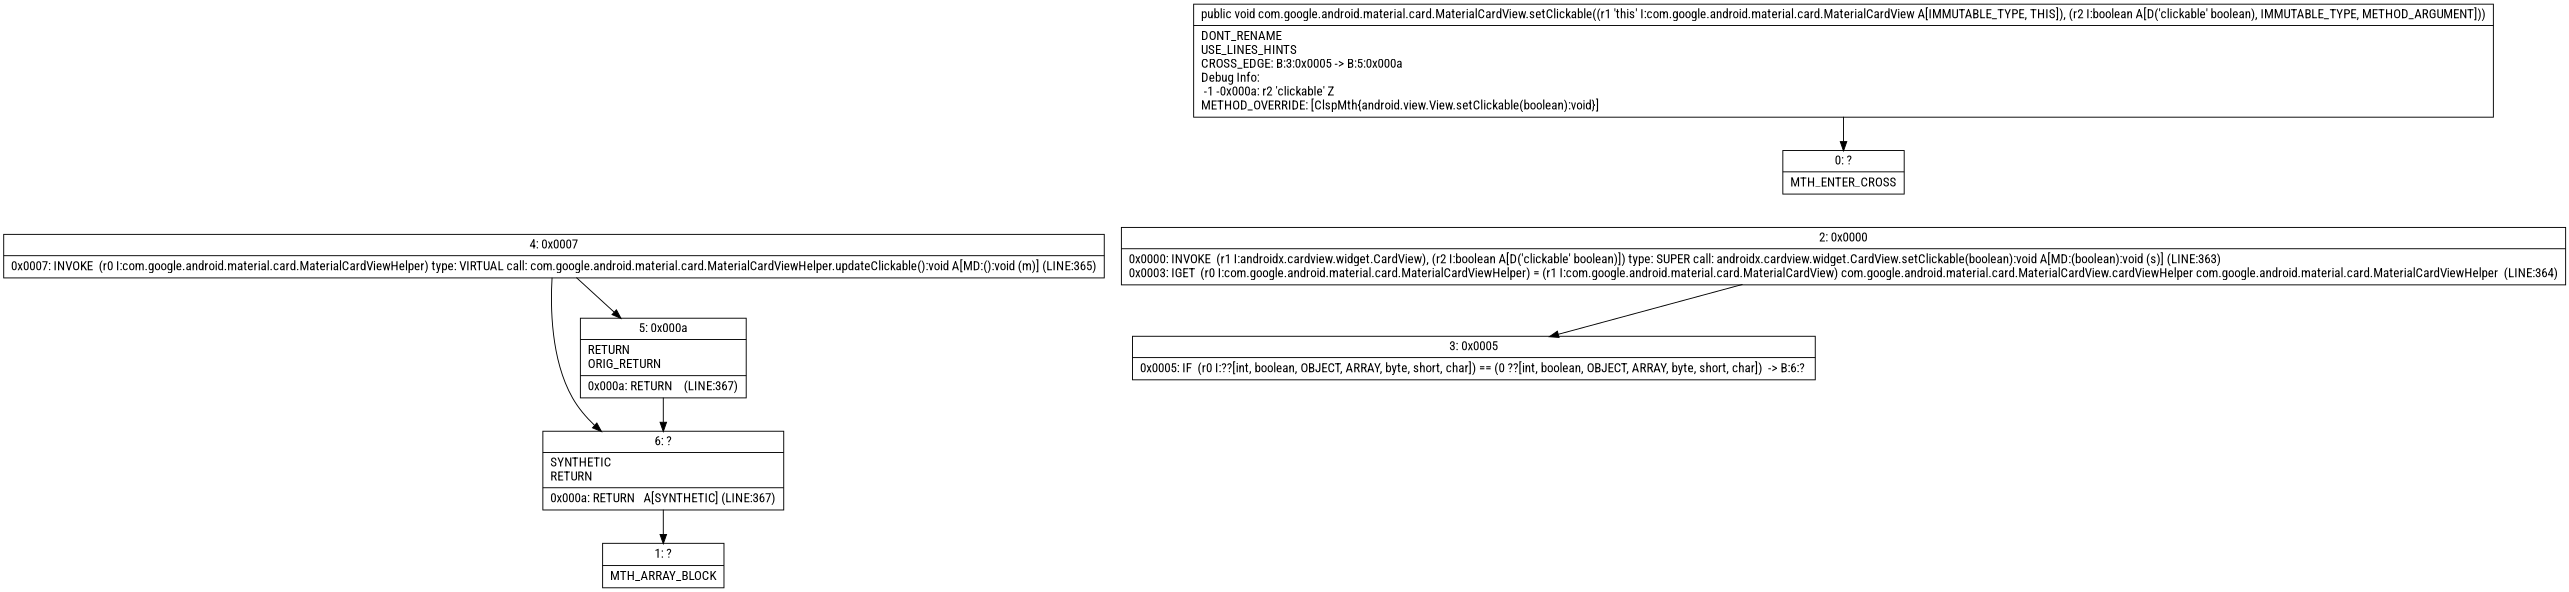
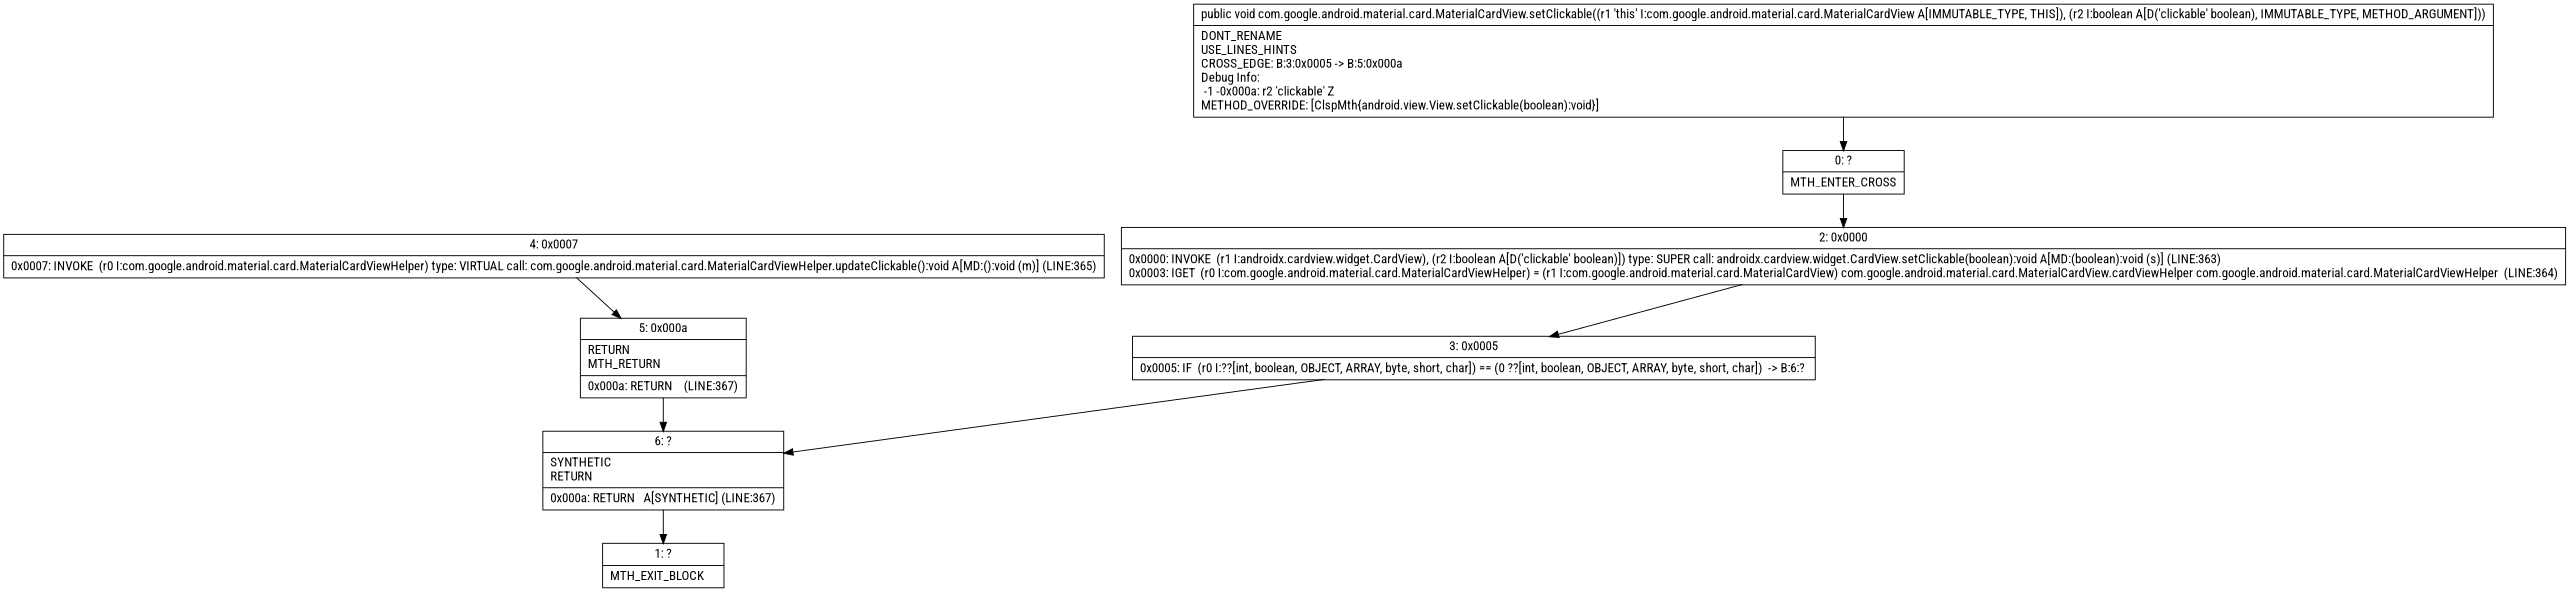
none -> (1844, 206)
(557, 357) -> (1059, 416)
(625, 364) -> (624, 364)
(663, 576) -> (657, 576)
